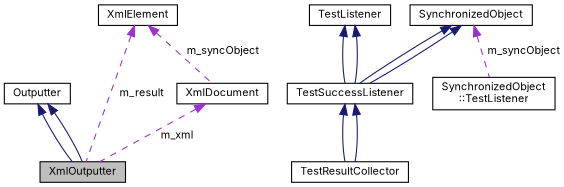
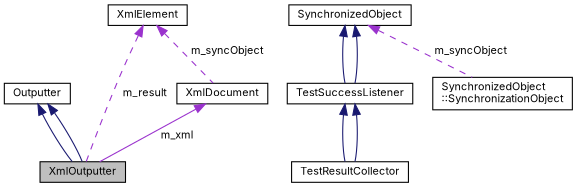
(350, 15) -> none
(494, 94) -> (503, 94)
(148, 135) -> (148, 135)
